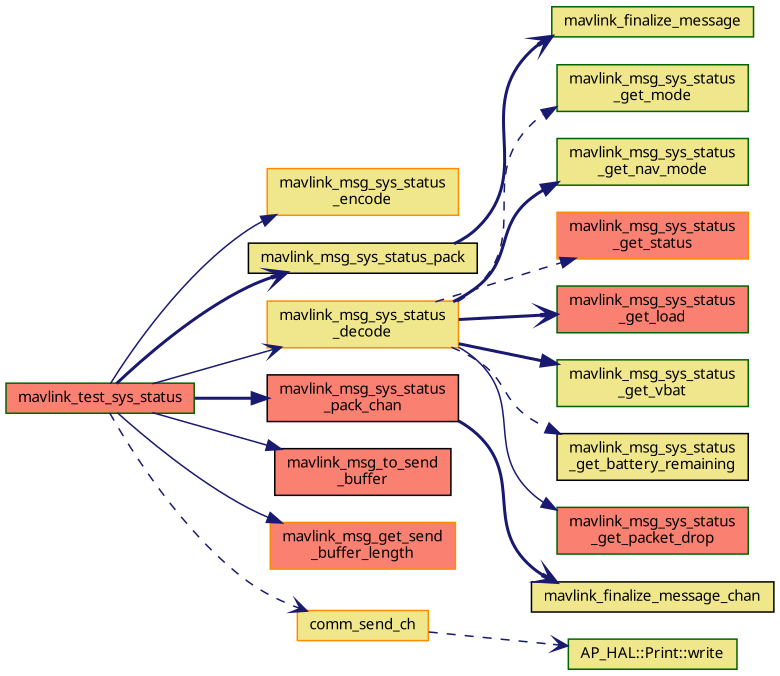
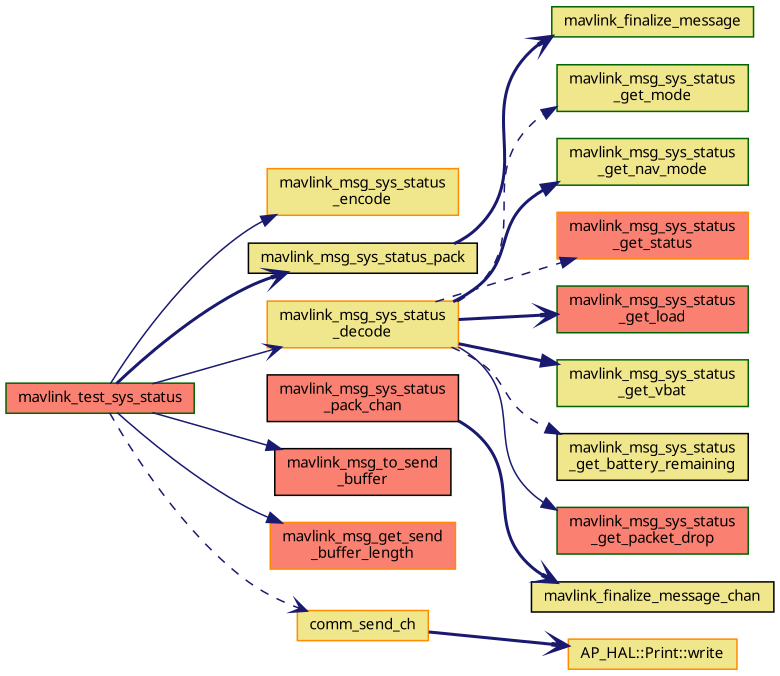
(223, 398) -> none
(491, 638) -> (491, 638)
(653, 654) -> (653, 654)
